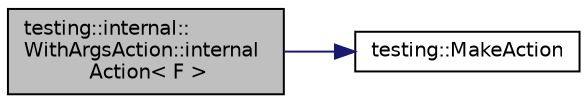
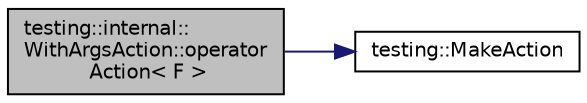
(146, 52) -> (146, 52)
